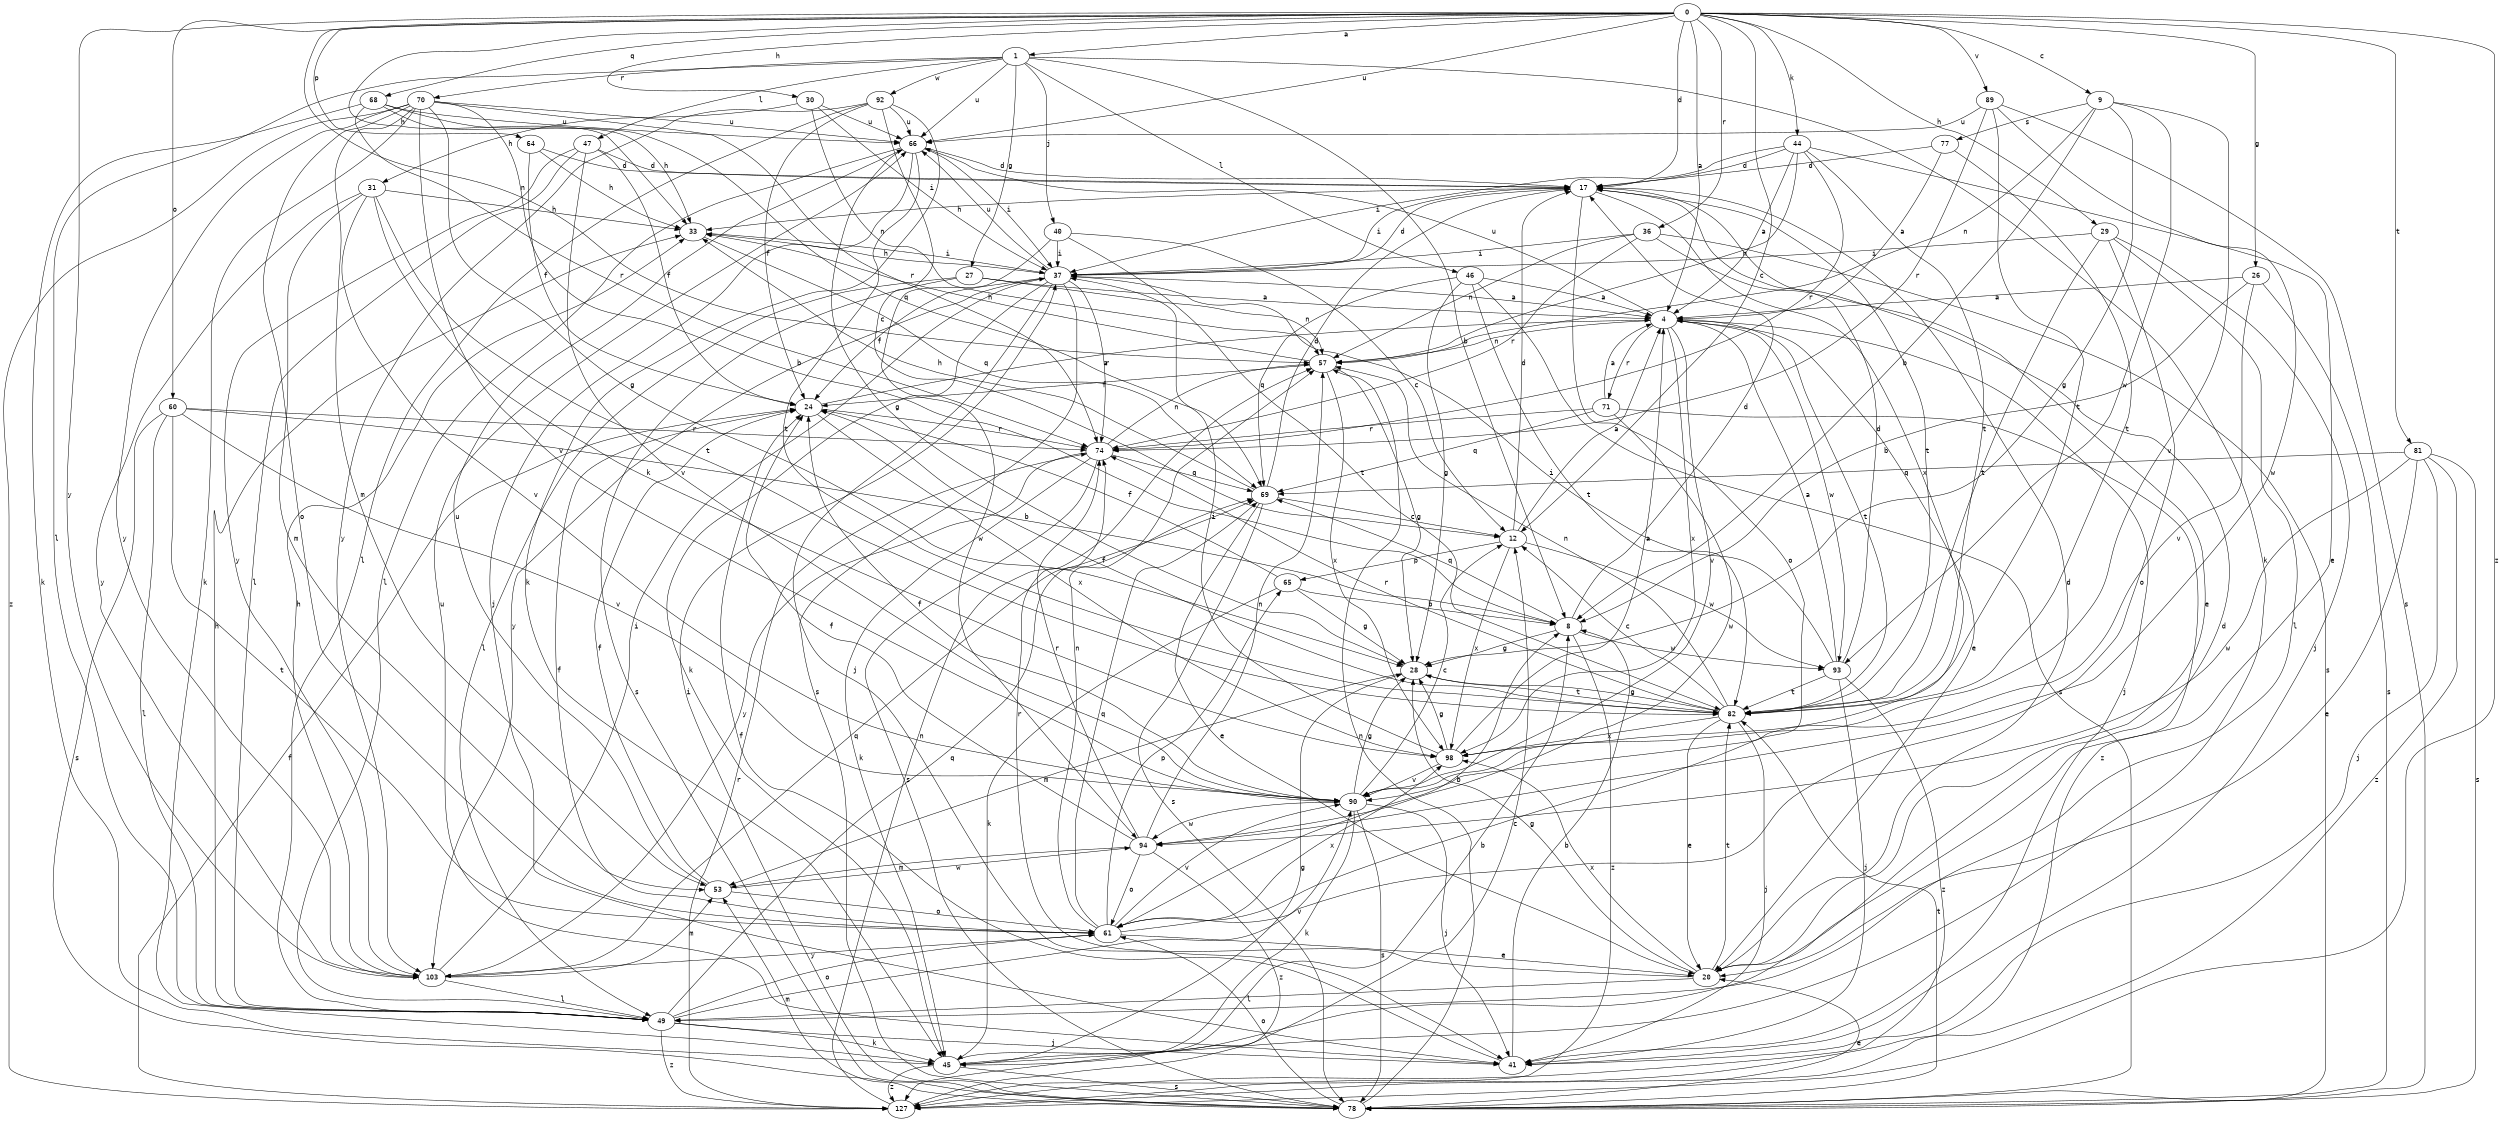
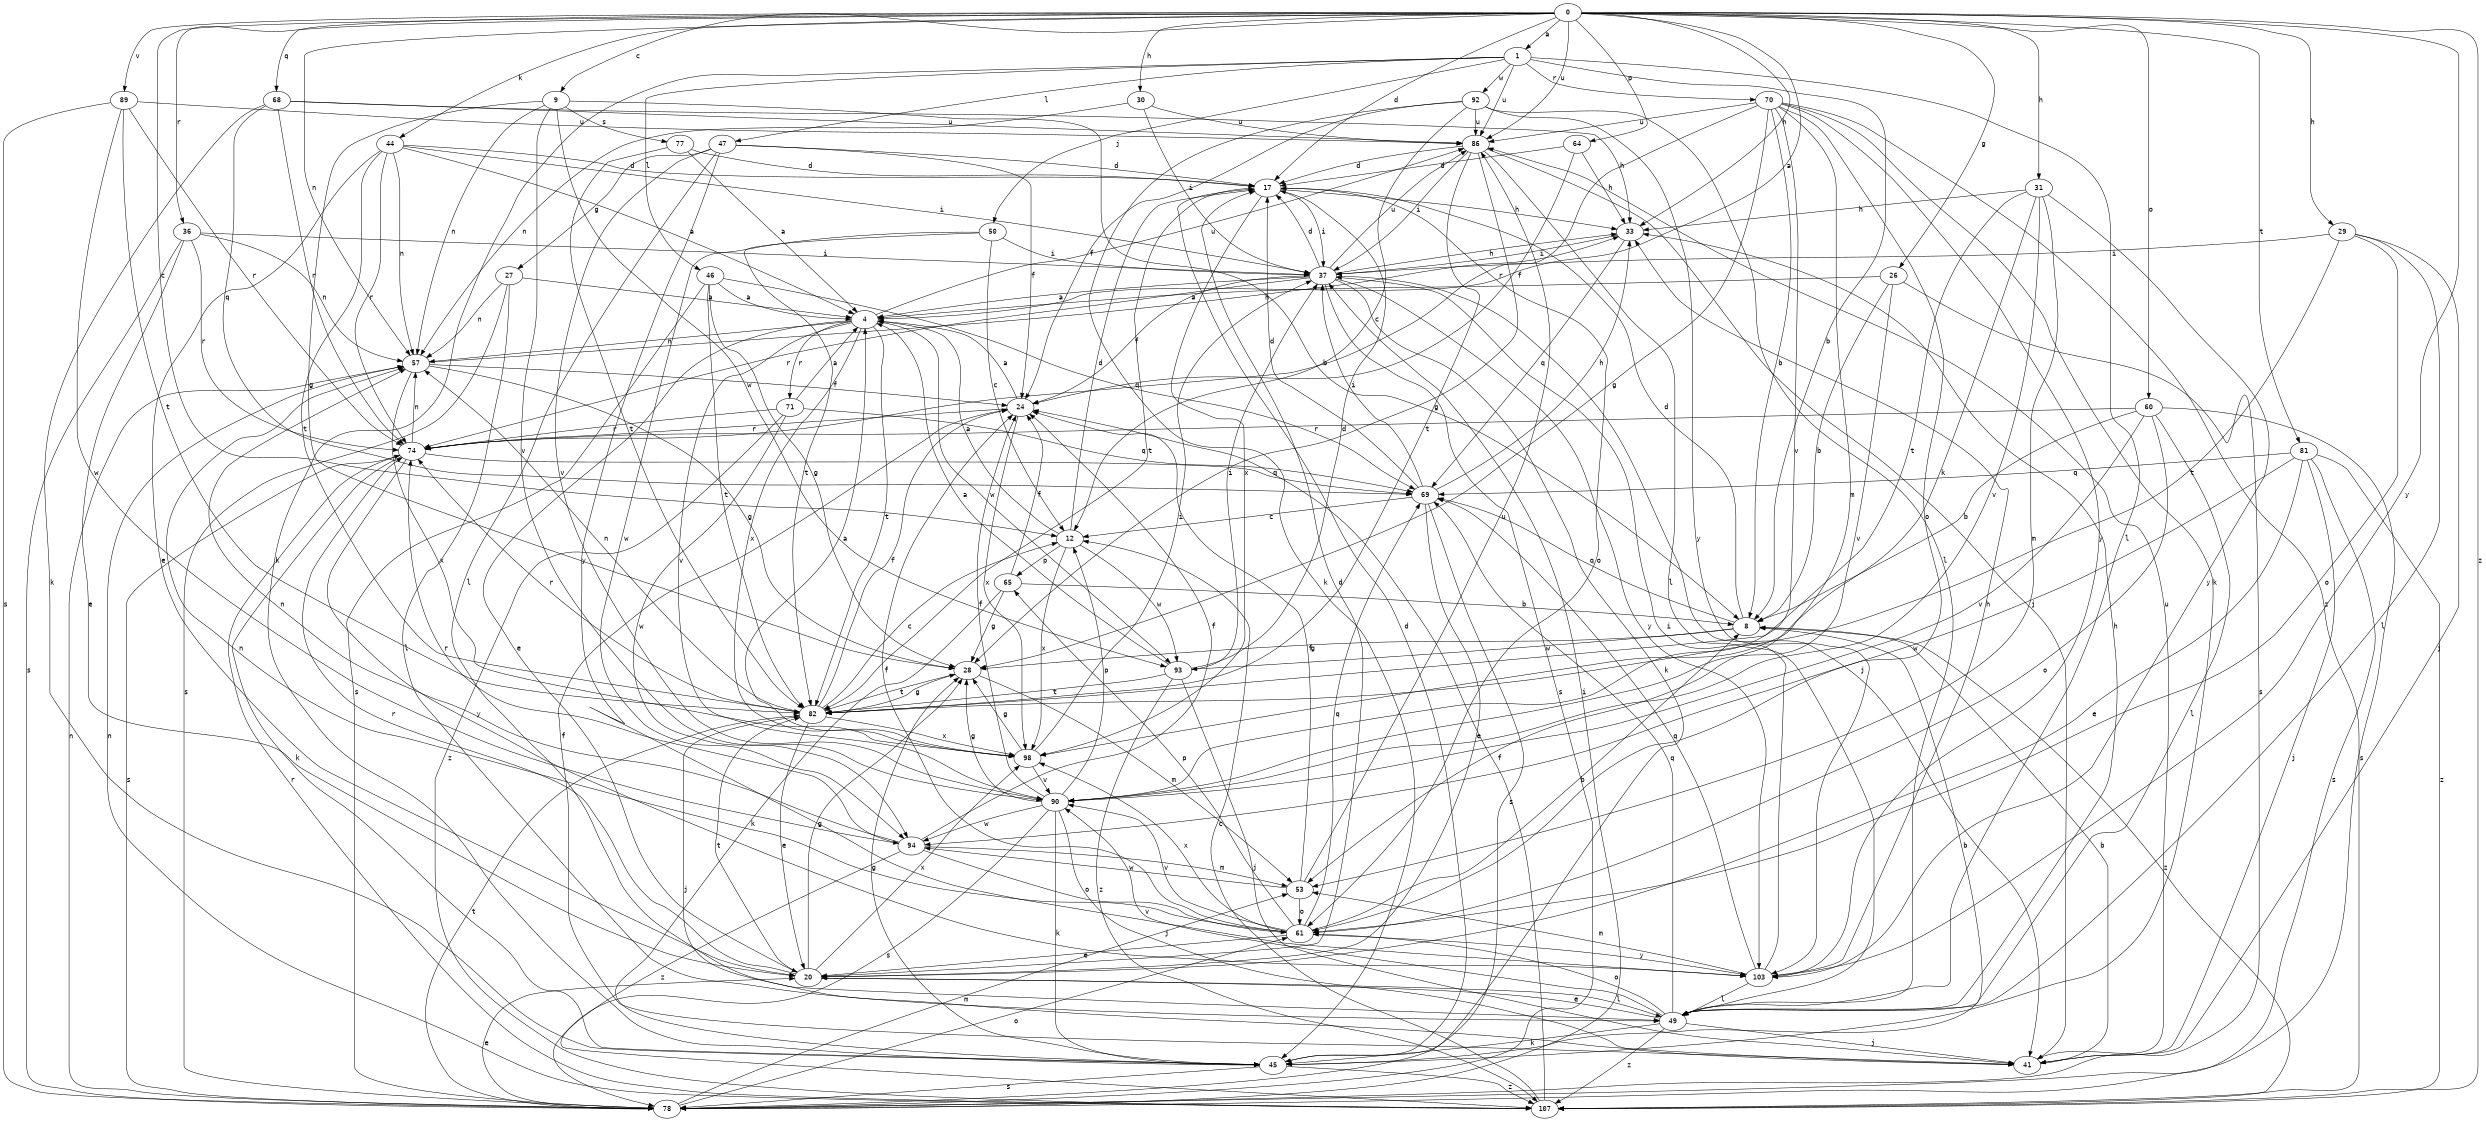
(578, 122) -> (2022, 35)
(913, 144) -> (1476, 144)
(1007, 167) -> (610, 191)
(1058, 232) -> (993, 232)
none -> (1360, 401)
(282, 671) -> (2045, 671)
(1445, 671) -> (1106, 671)
(2123, 687) -> none
none -> (1245, 984)
(901, 1109) -> (1545, 1109)
